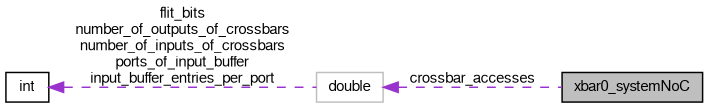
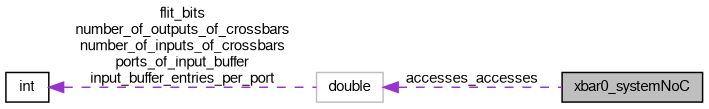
(473, 79) -> (473, 79)
